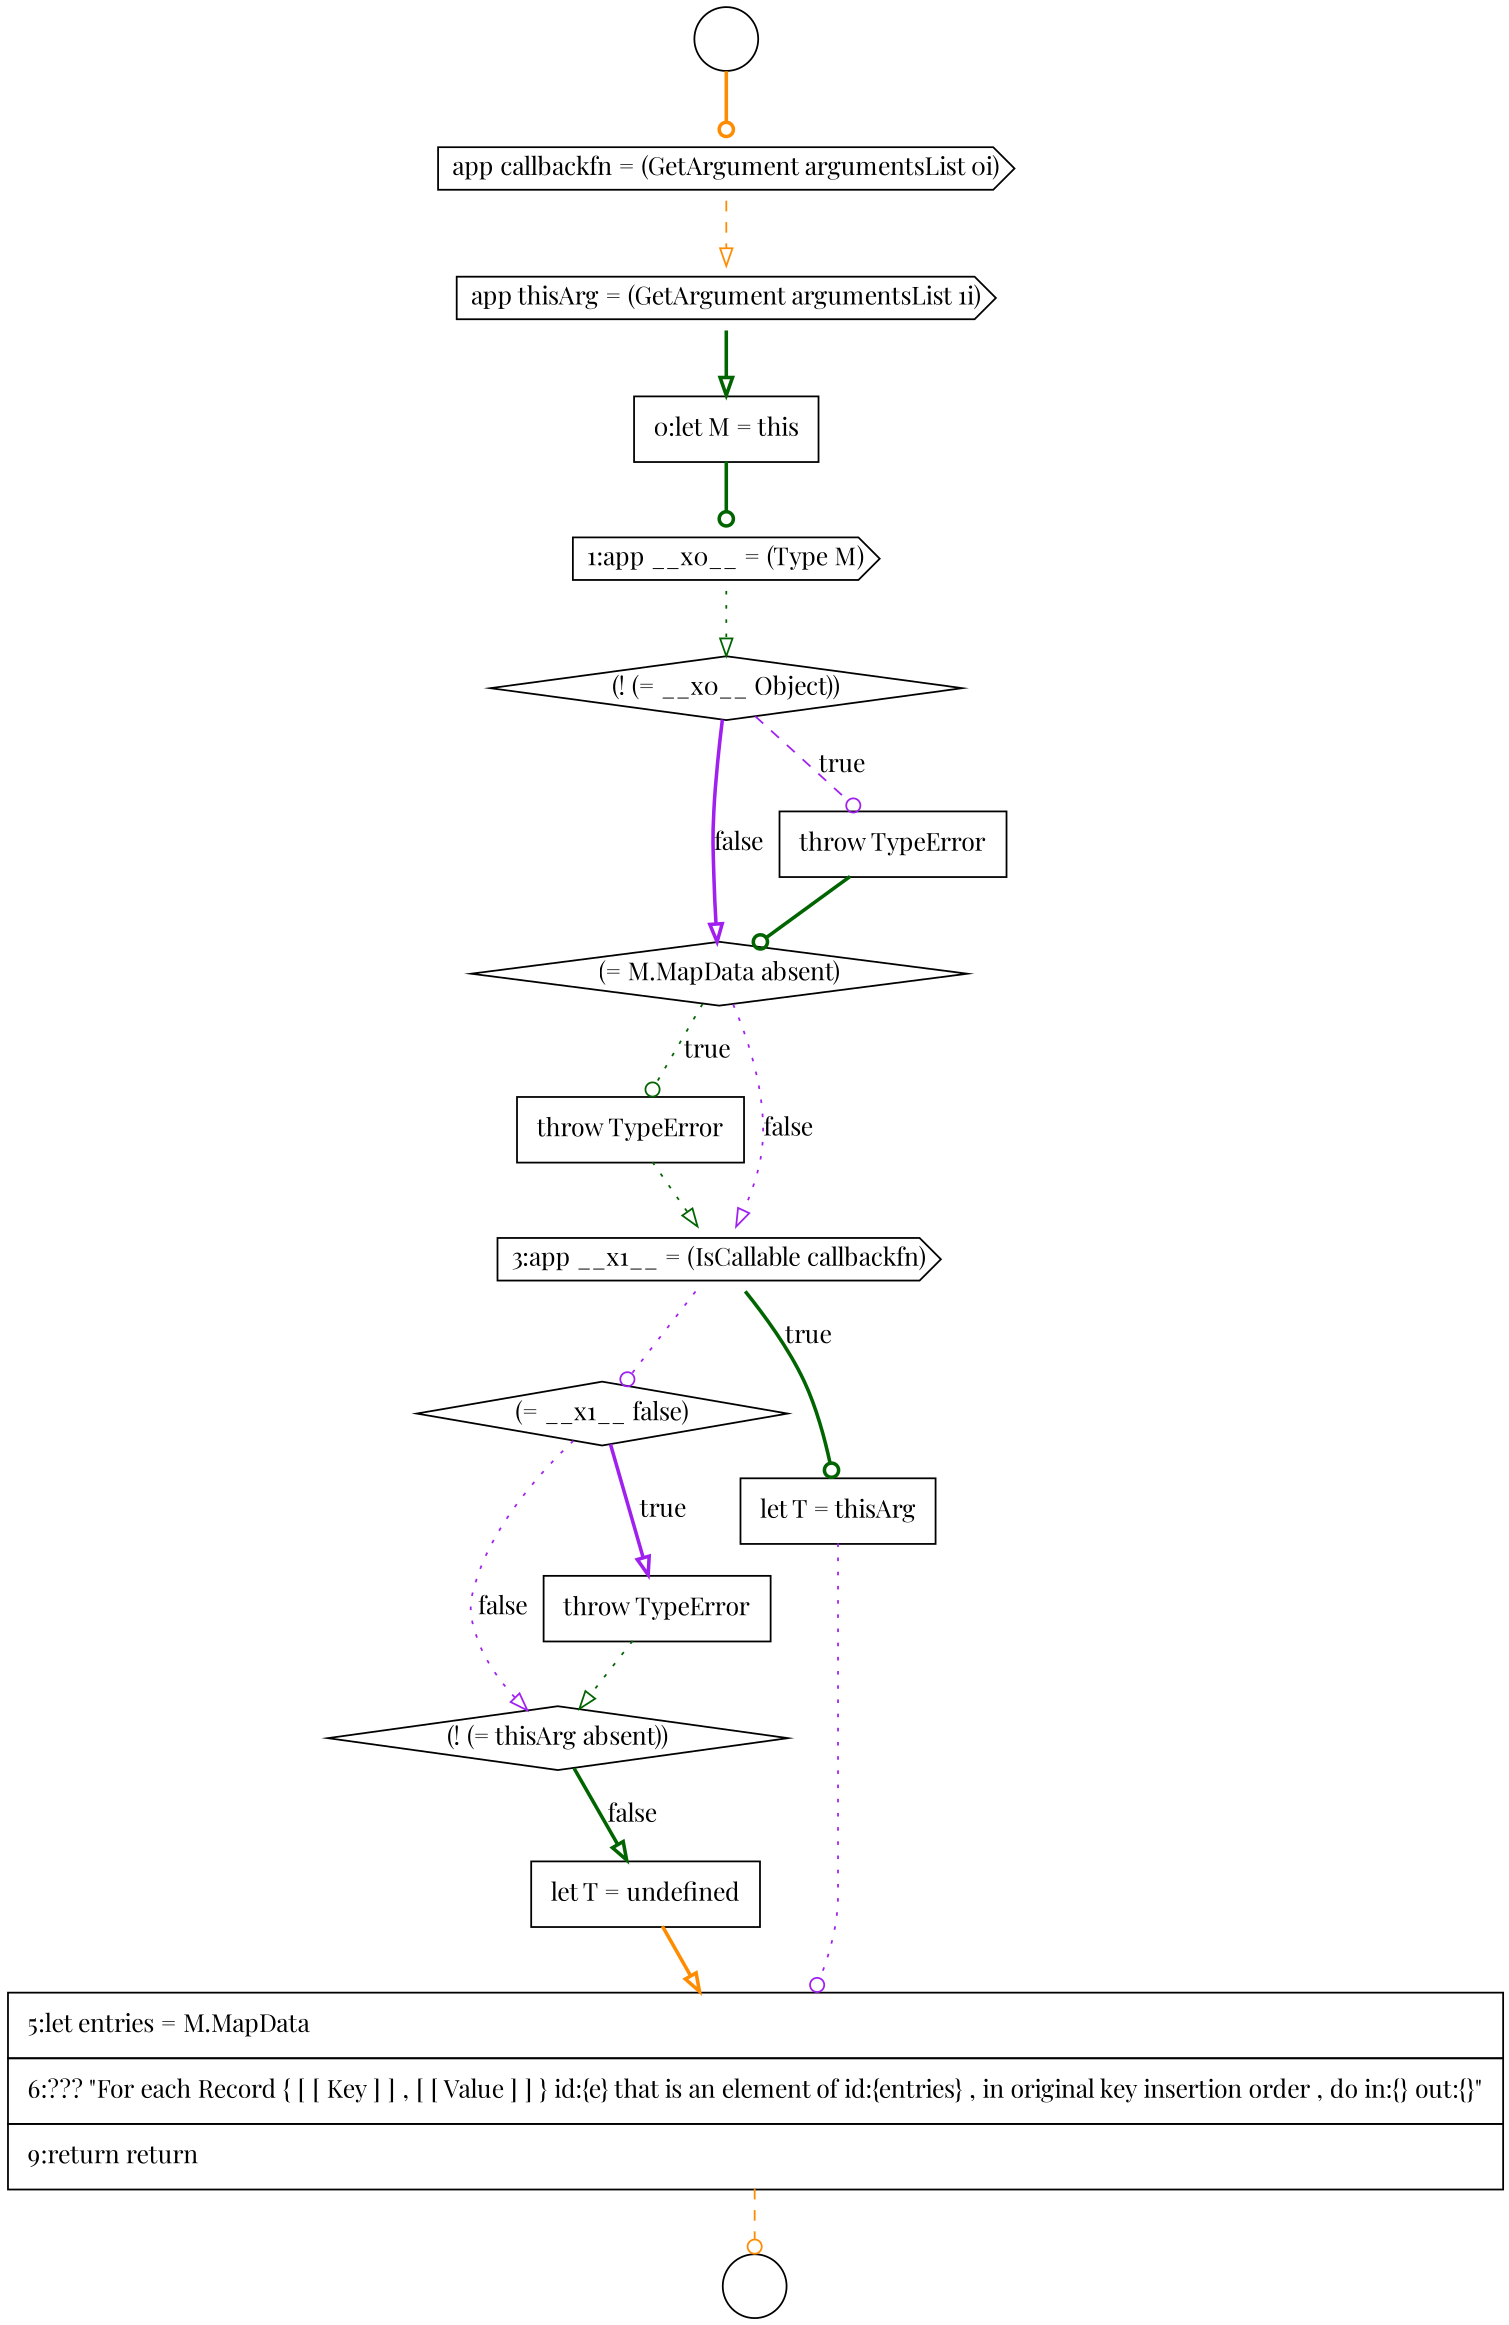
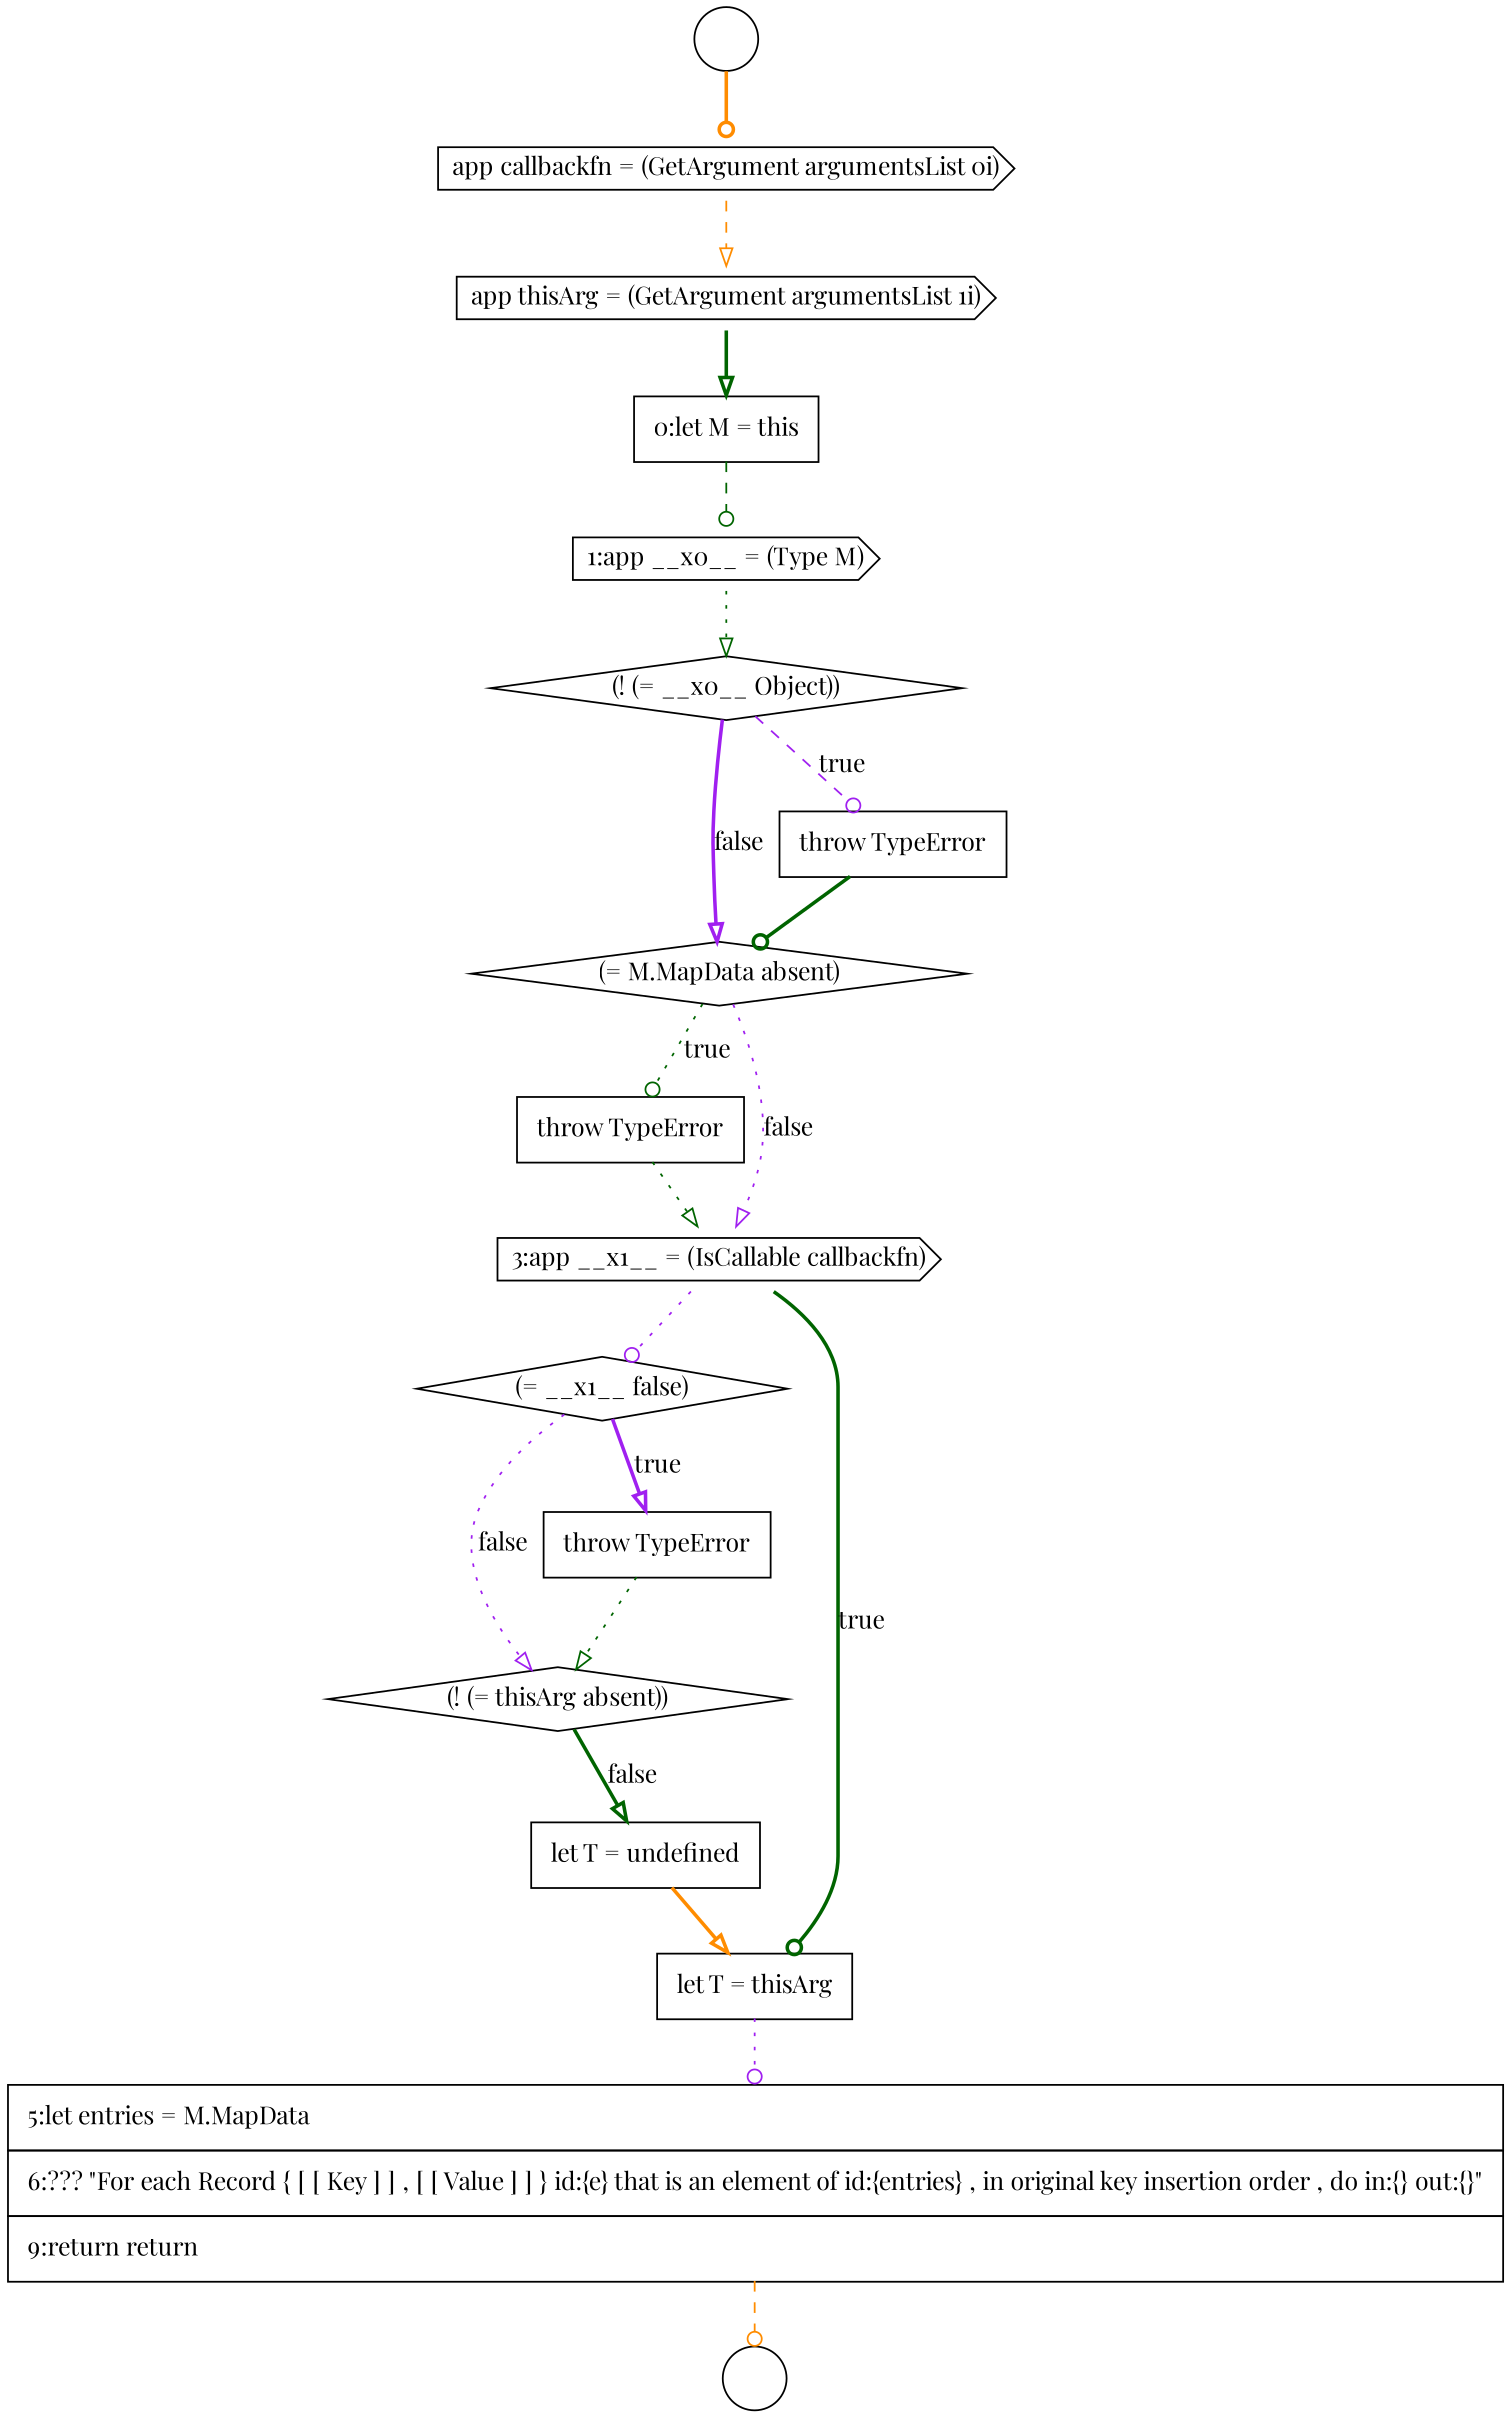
(726, 486) -> (726, 486)
(677, 1951) -> (694, 1913)
